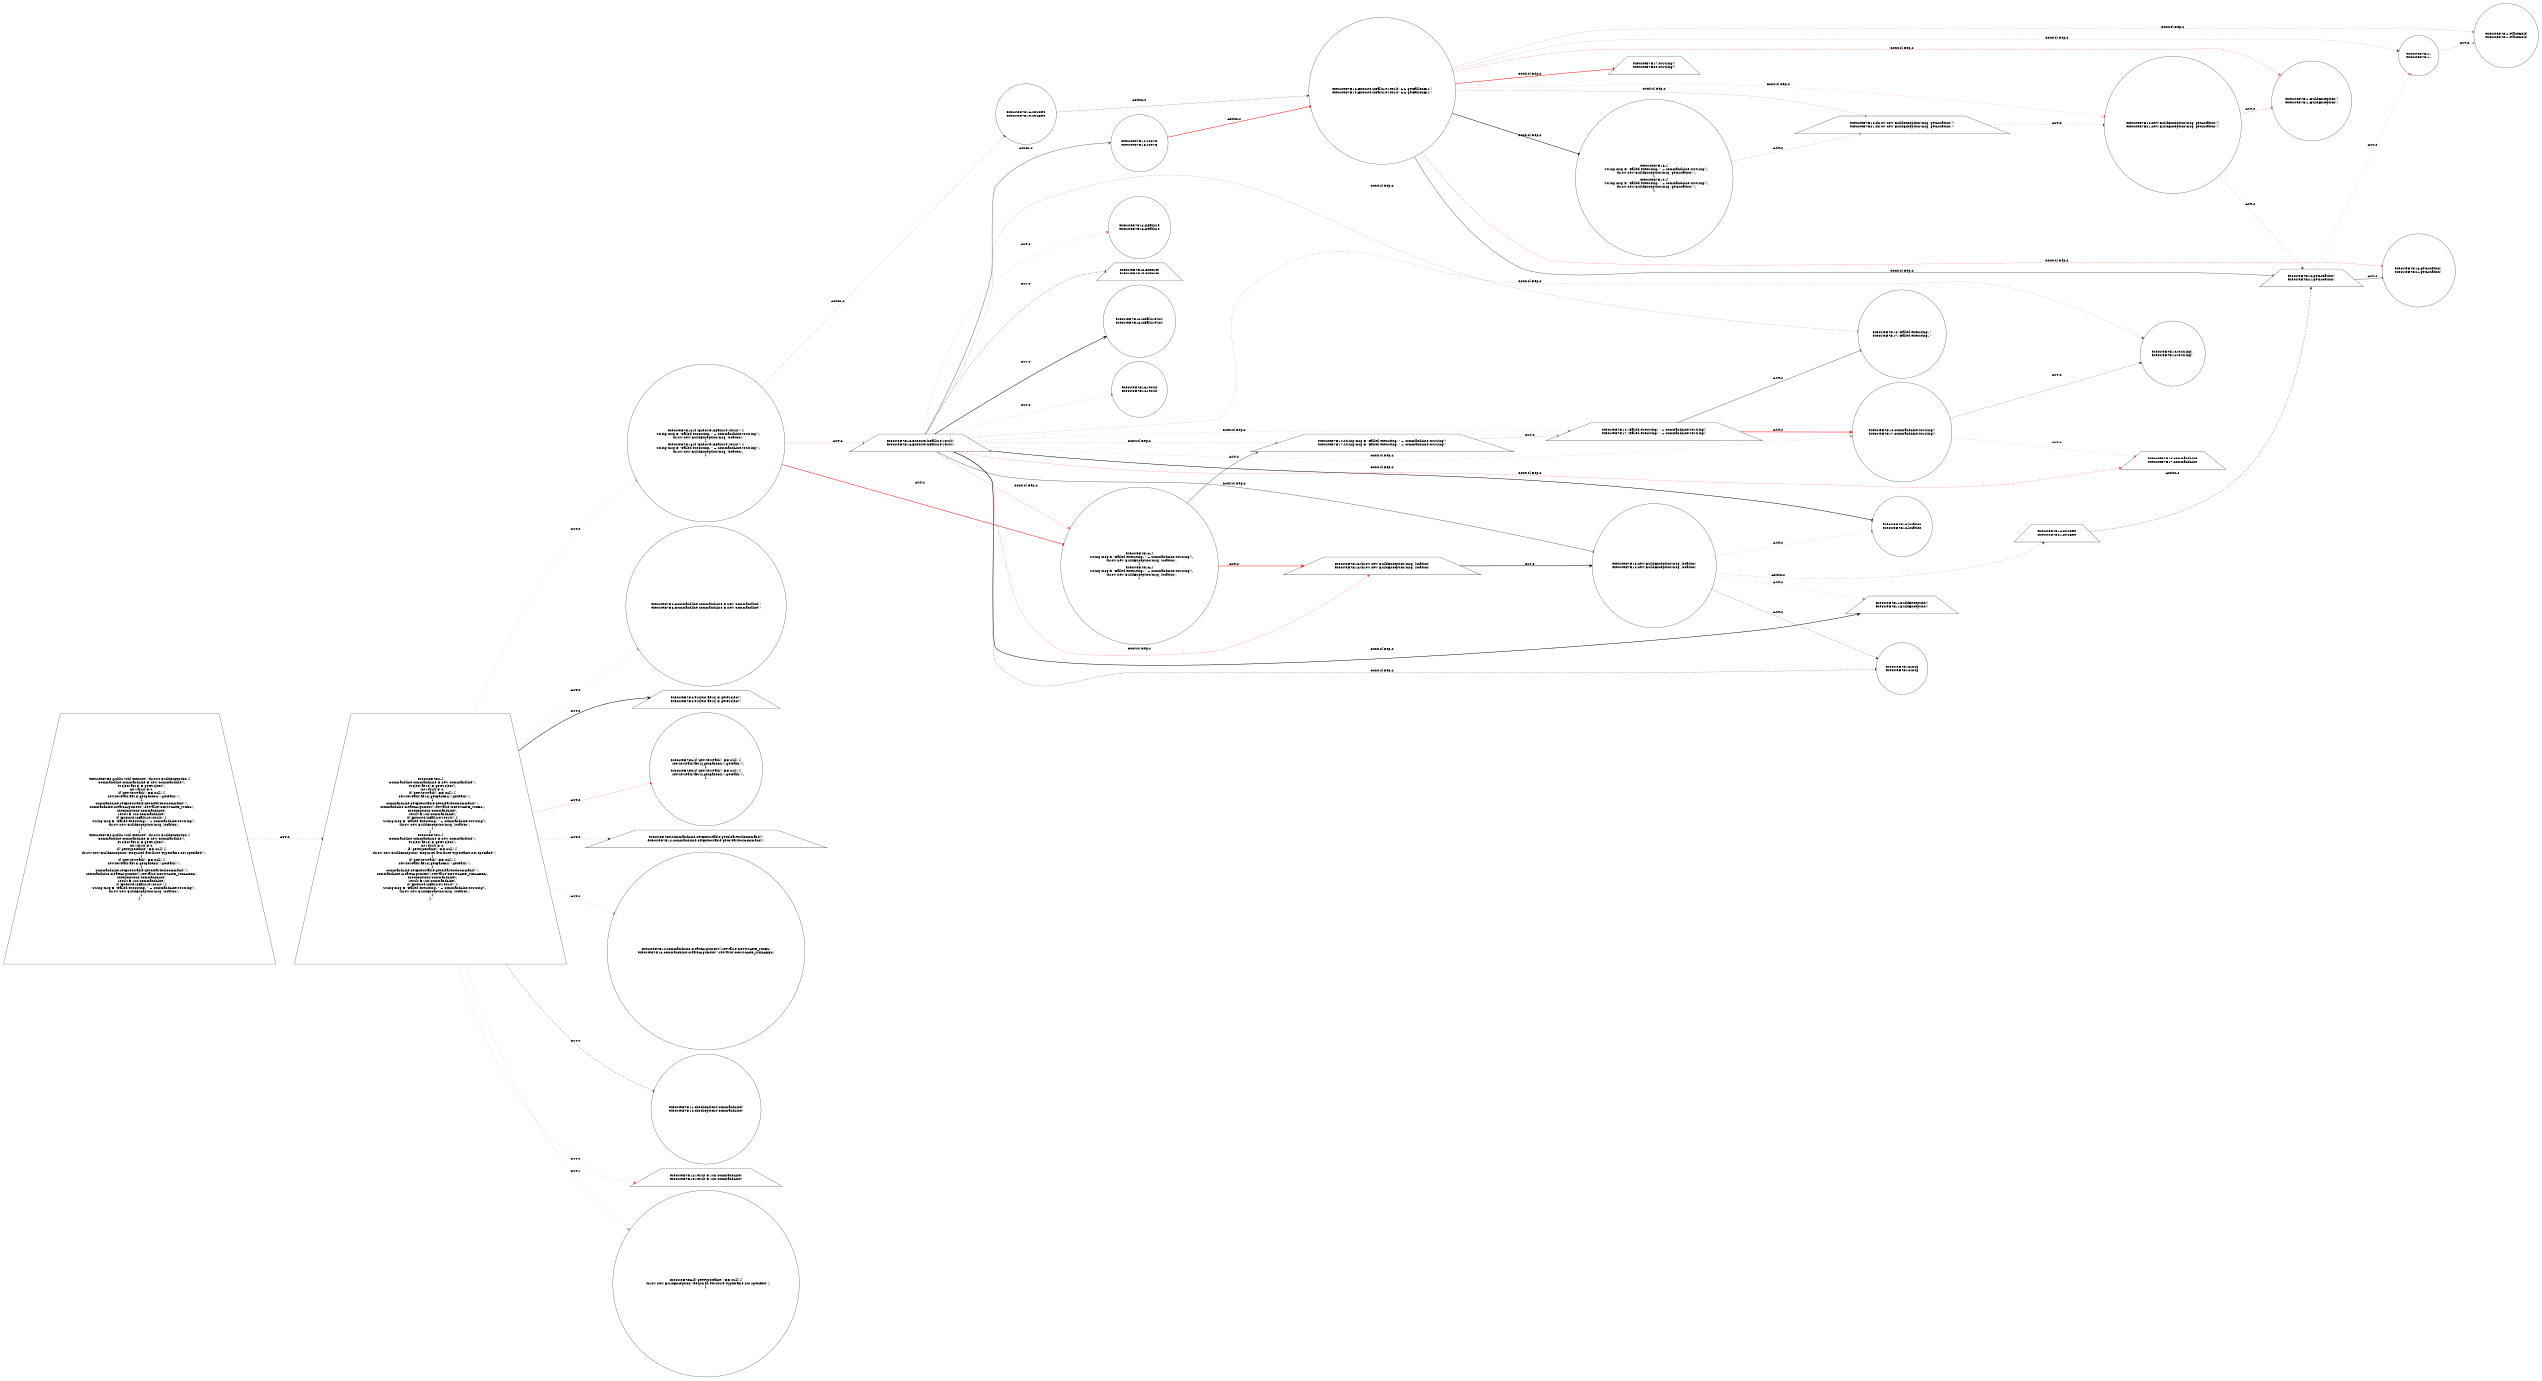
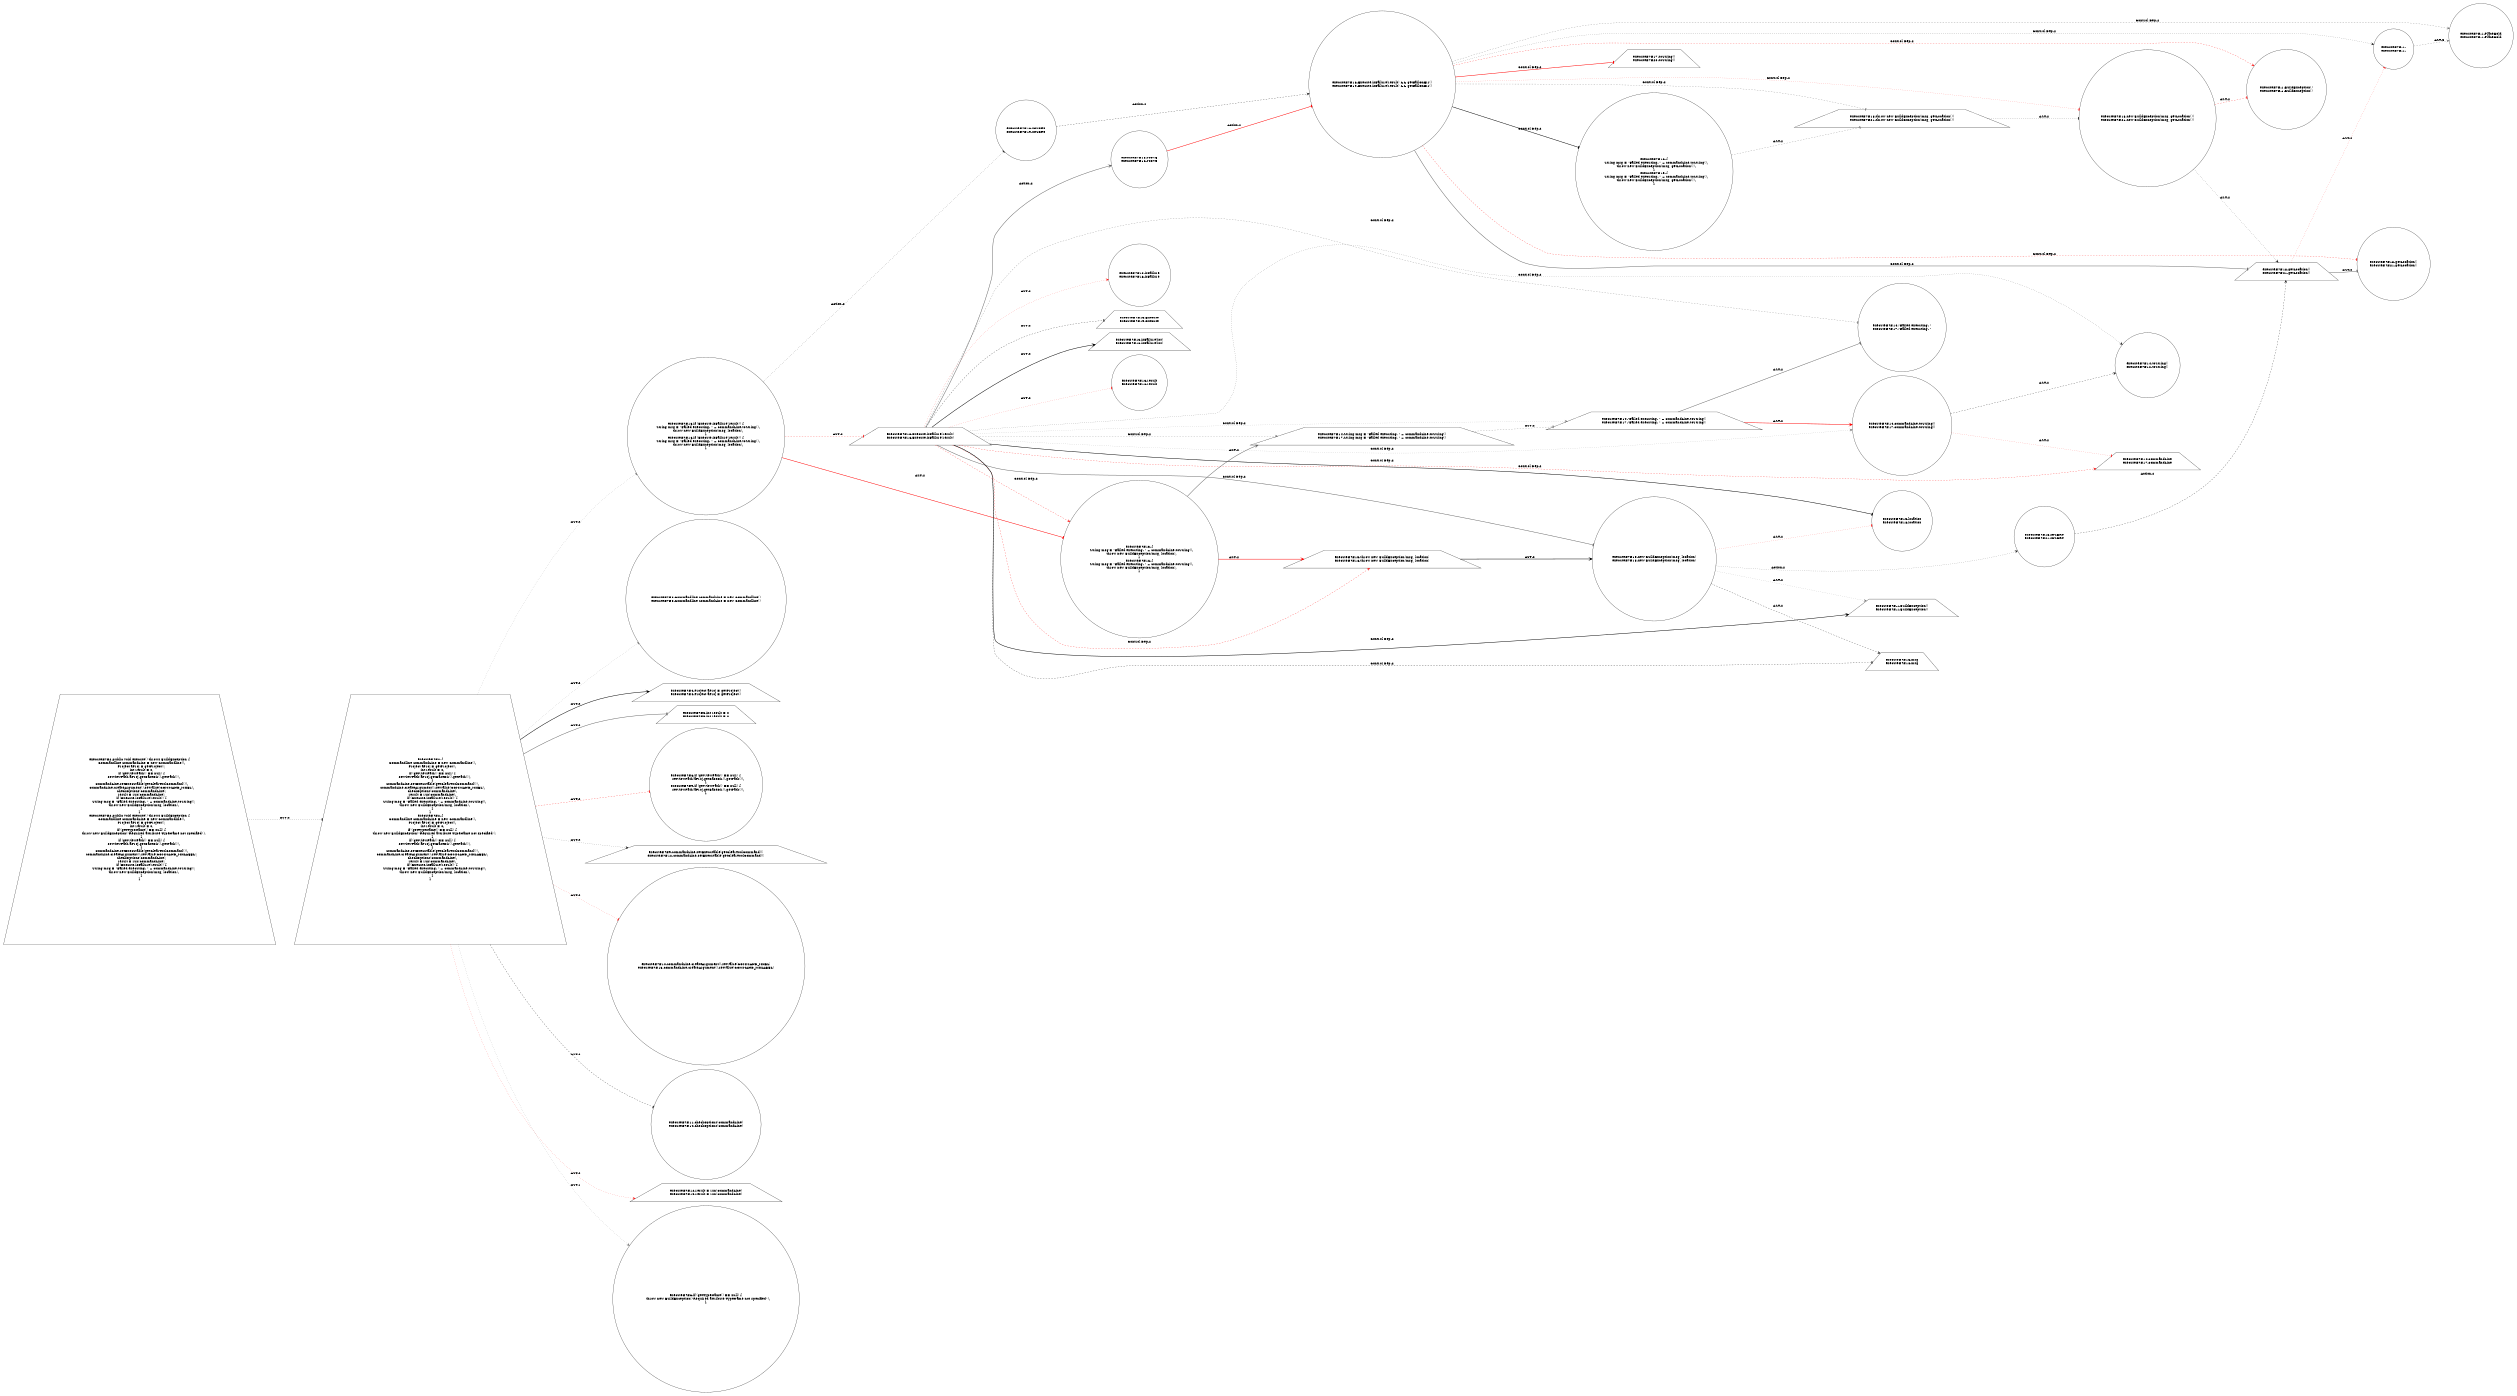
(1140, 321) -> (1140, 342)
(2057, 533) -> (2044, 537)
(1902, 669) -> (1902, 662)
none -> (706, 715)
